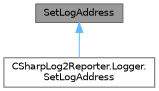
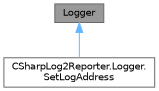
(79, 13) -> (79, 13)
